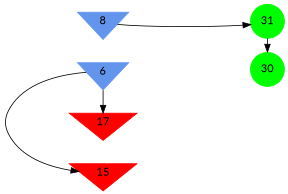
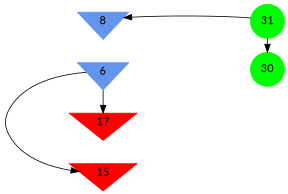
(180, 27) -> (191, 16)
